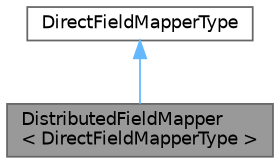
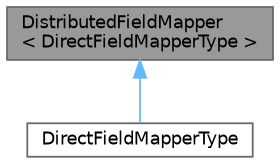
(140, 81) -> (140, 100)
